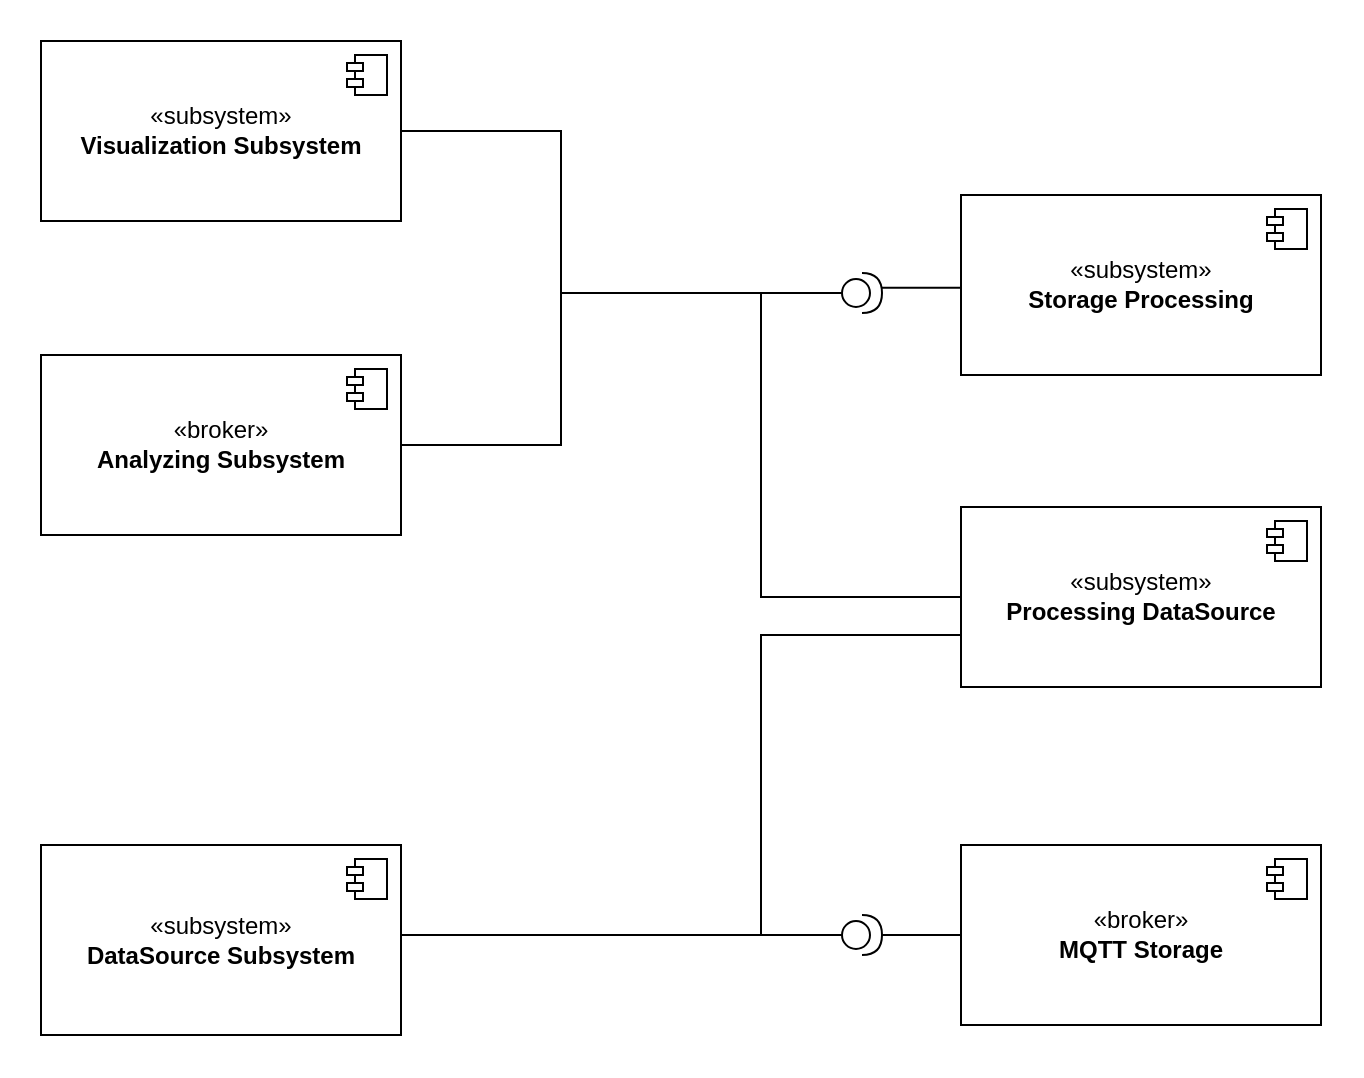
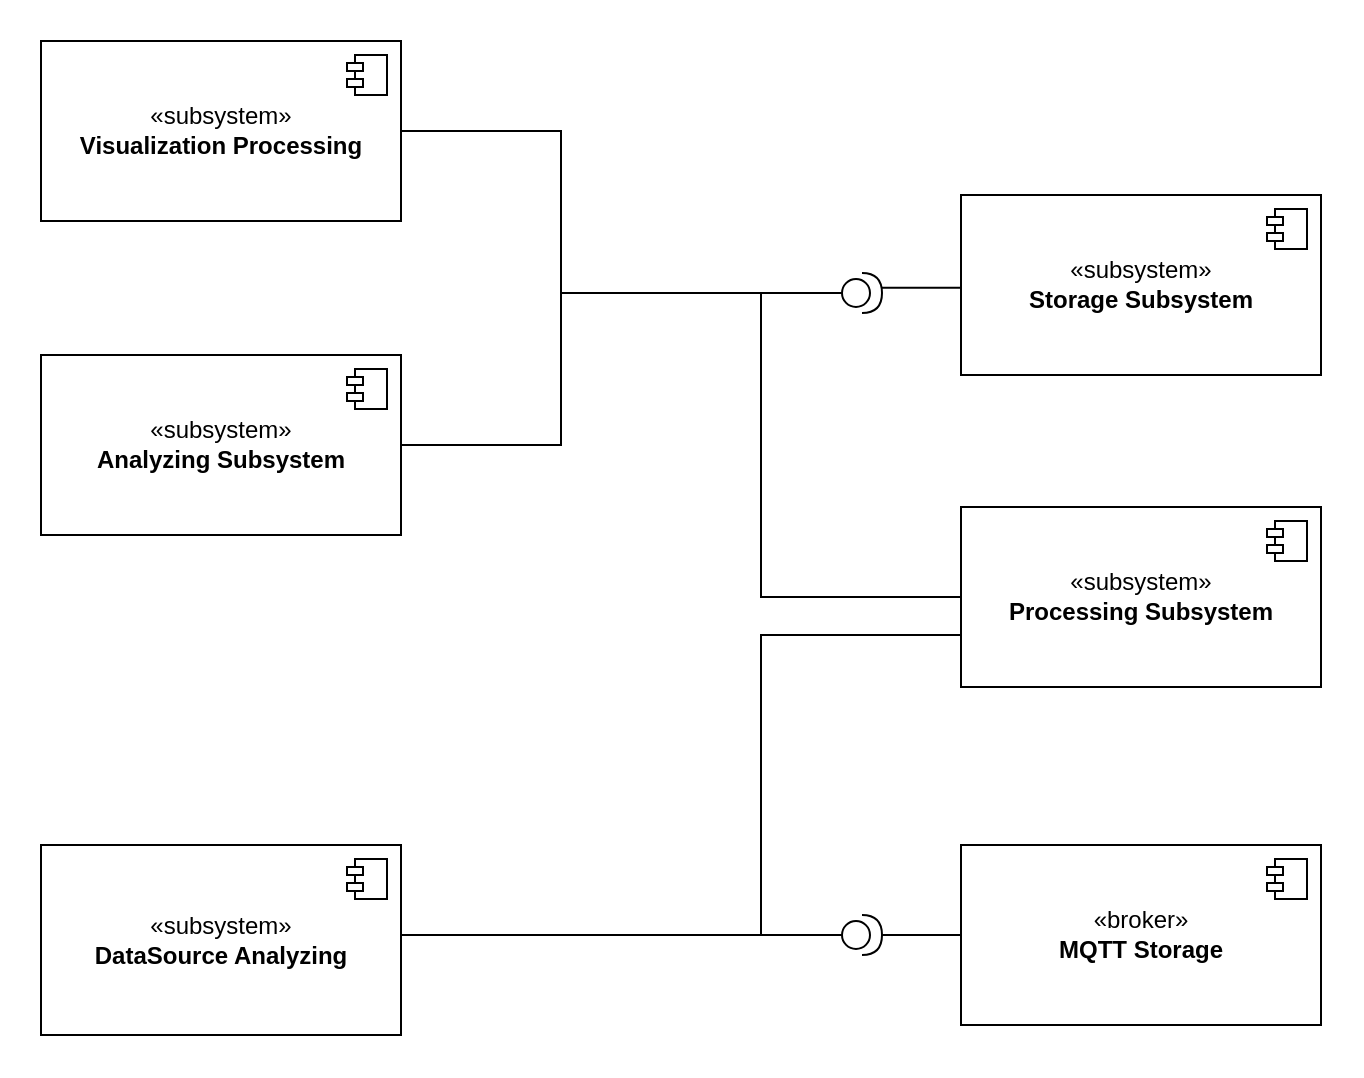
(222, 131) -> (222, 131)
(1142, 285) -> (1142, 285)
(222, 445) -> (222, 445)
(1142, 597) -> (1142, 597)
(222, 941) -> (222, 941)
